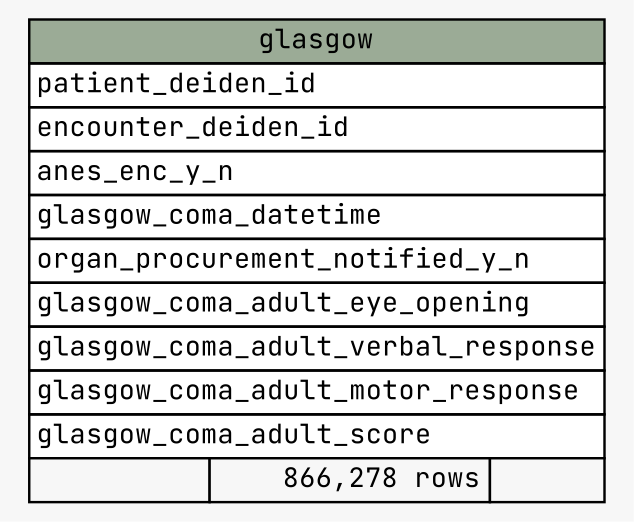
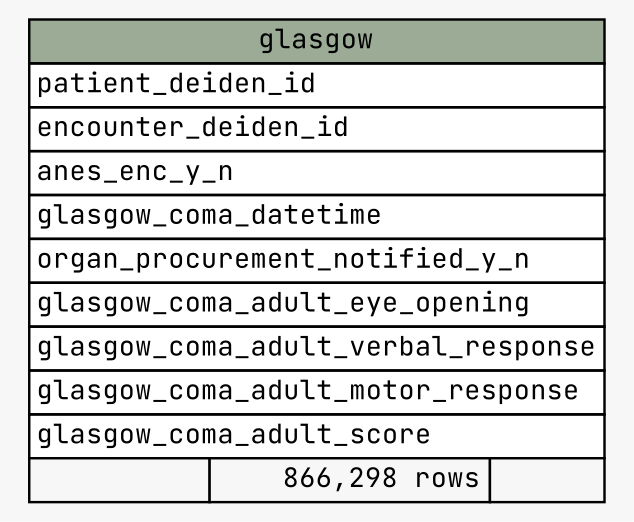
(383, 479) -> (383, 479)
